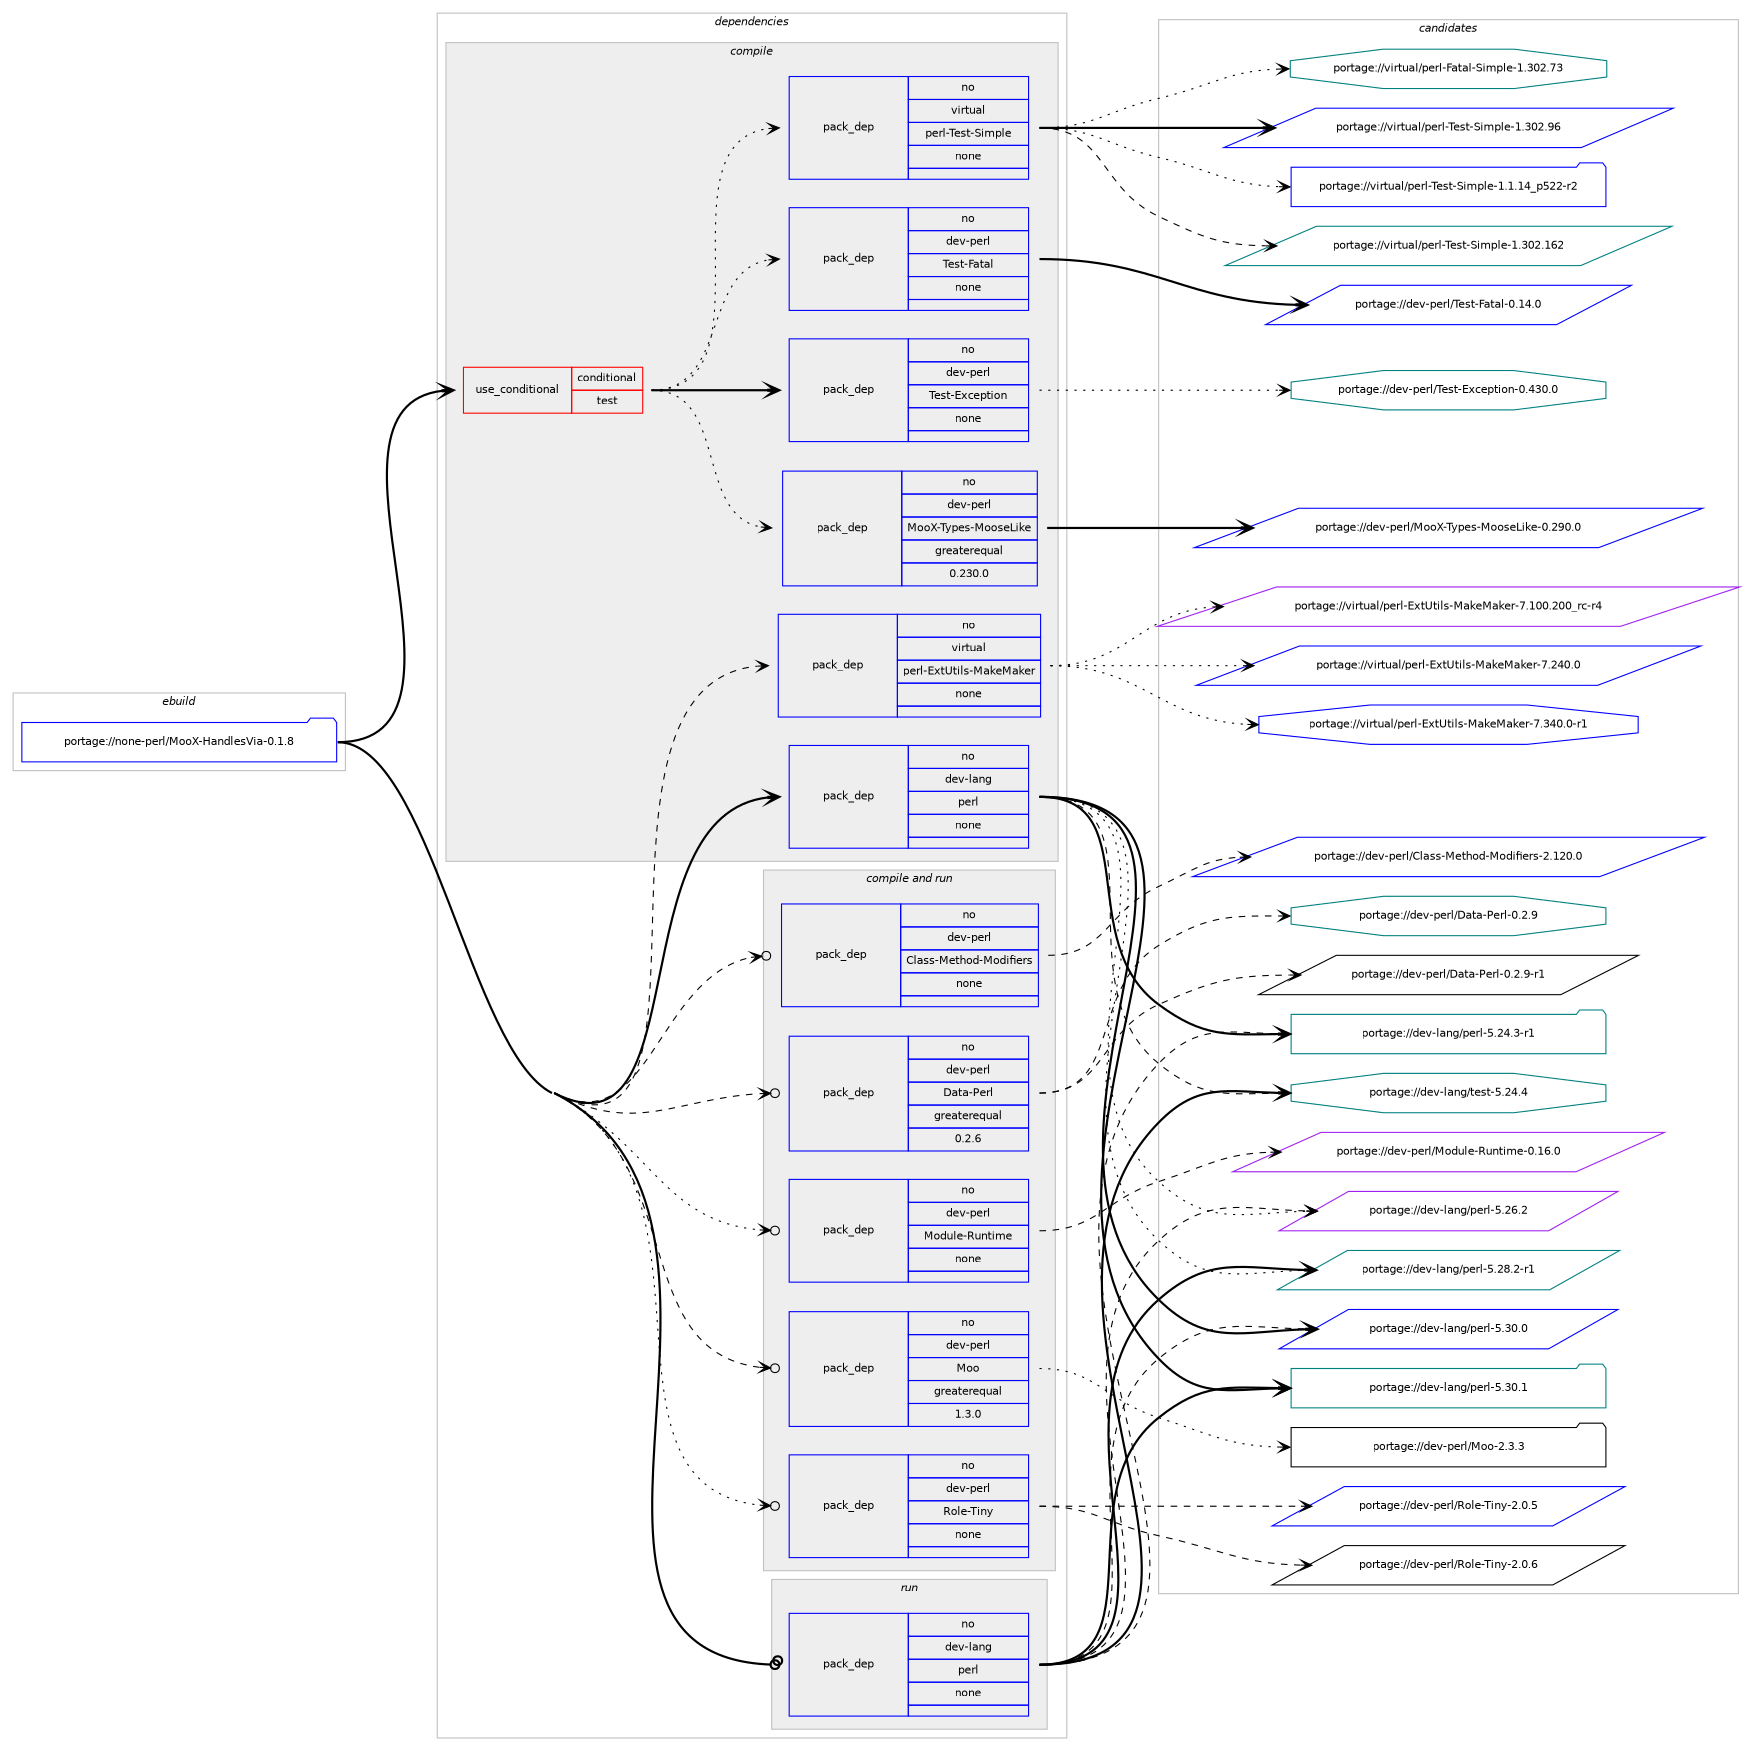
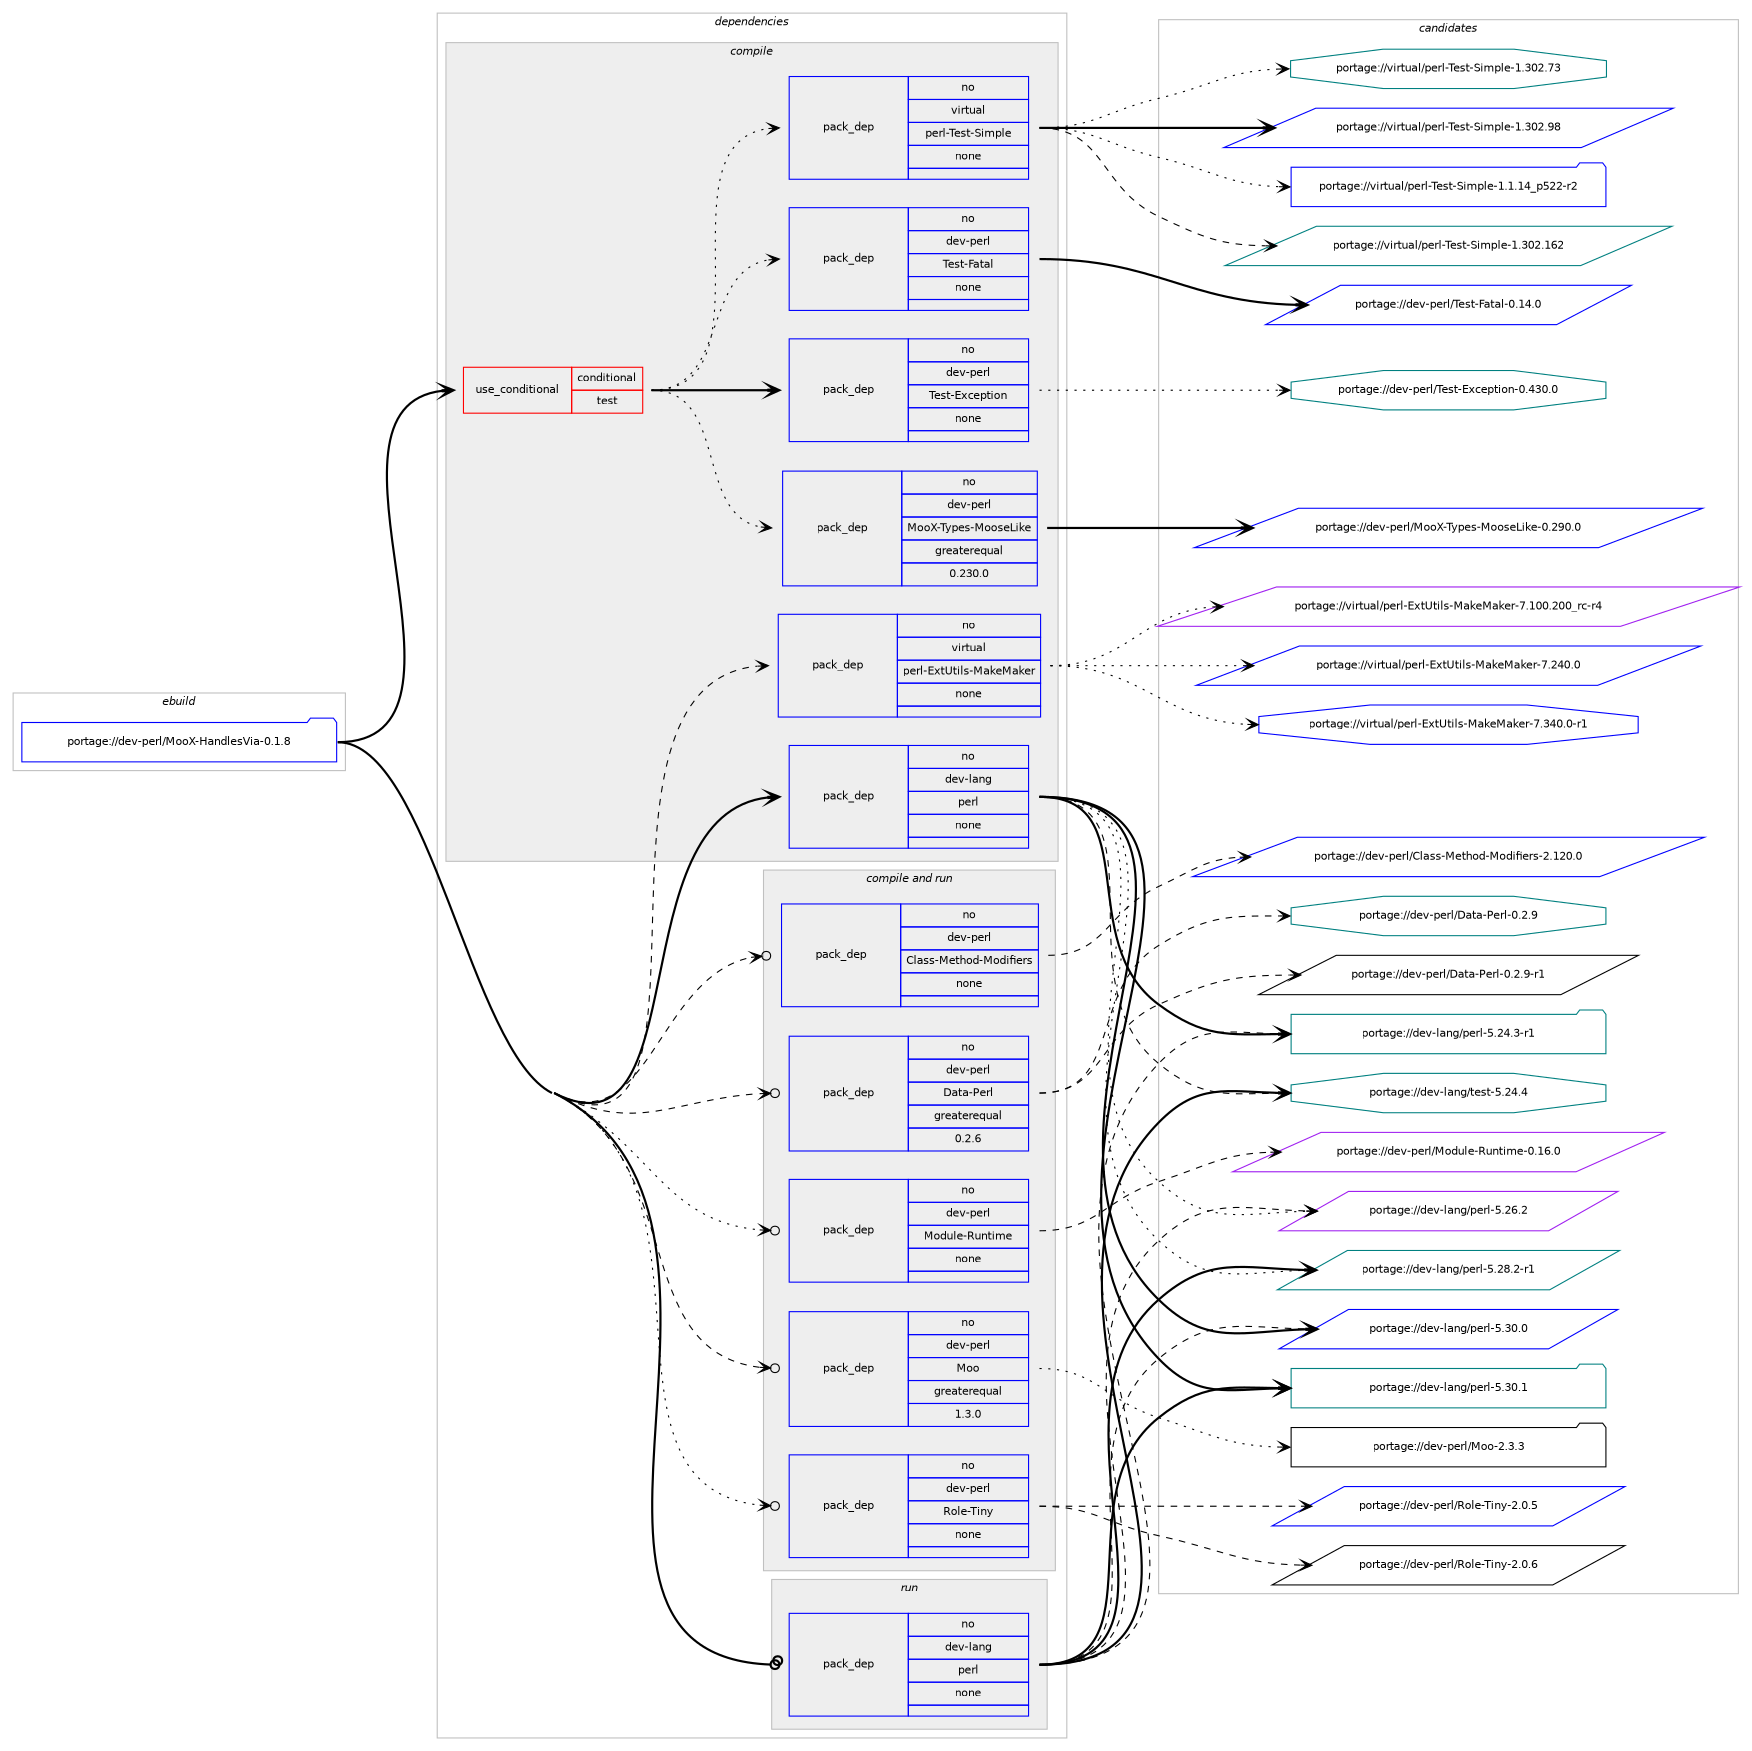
(1449, 69) -> (1449, 69)
(1449, 128) -> (1449, 128)
(179, 742) -> (179, 742)
